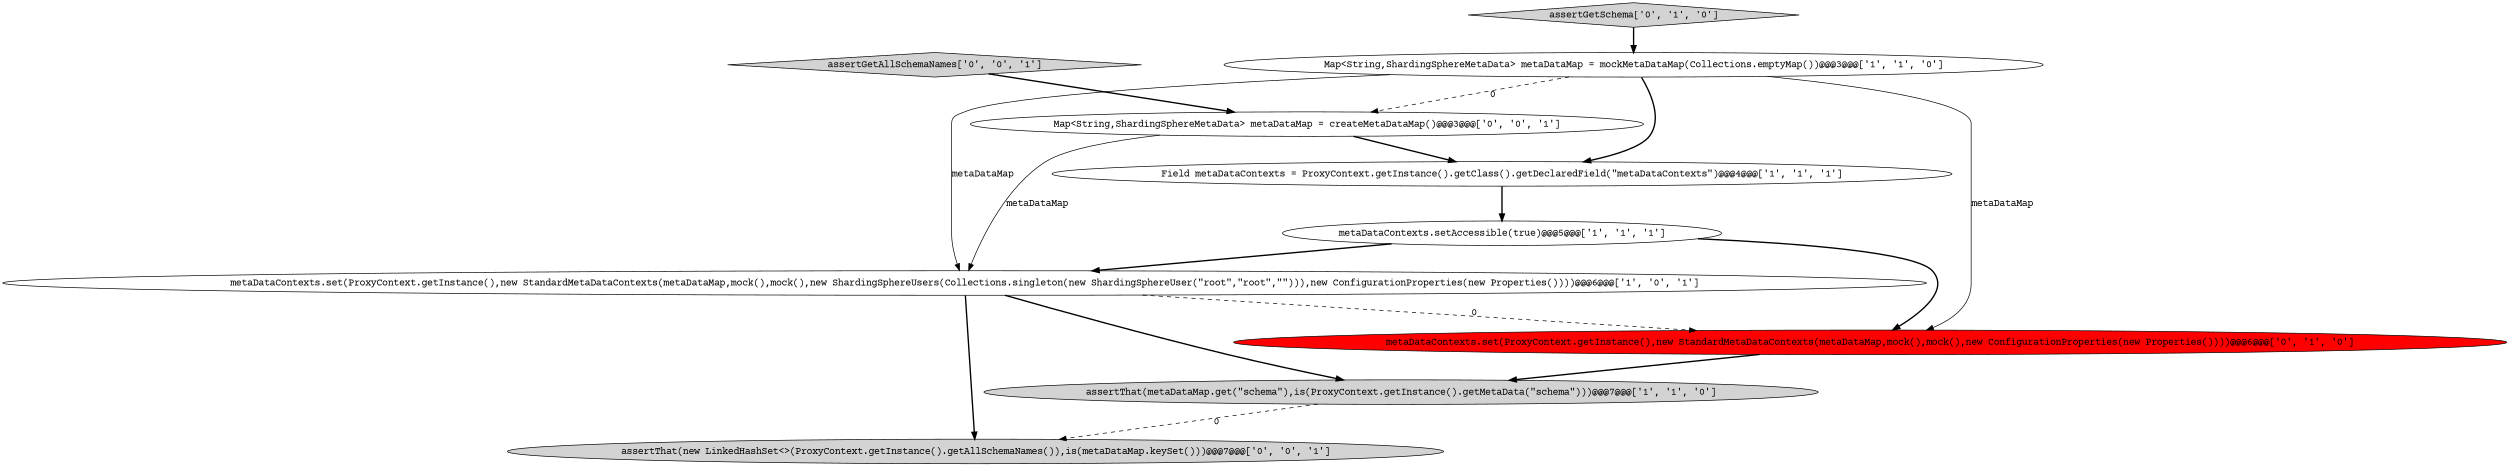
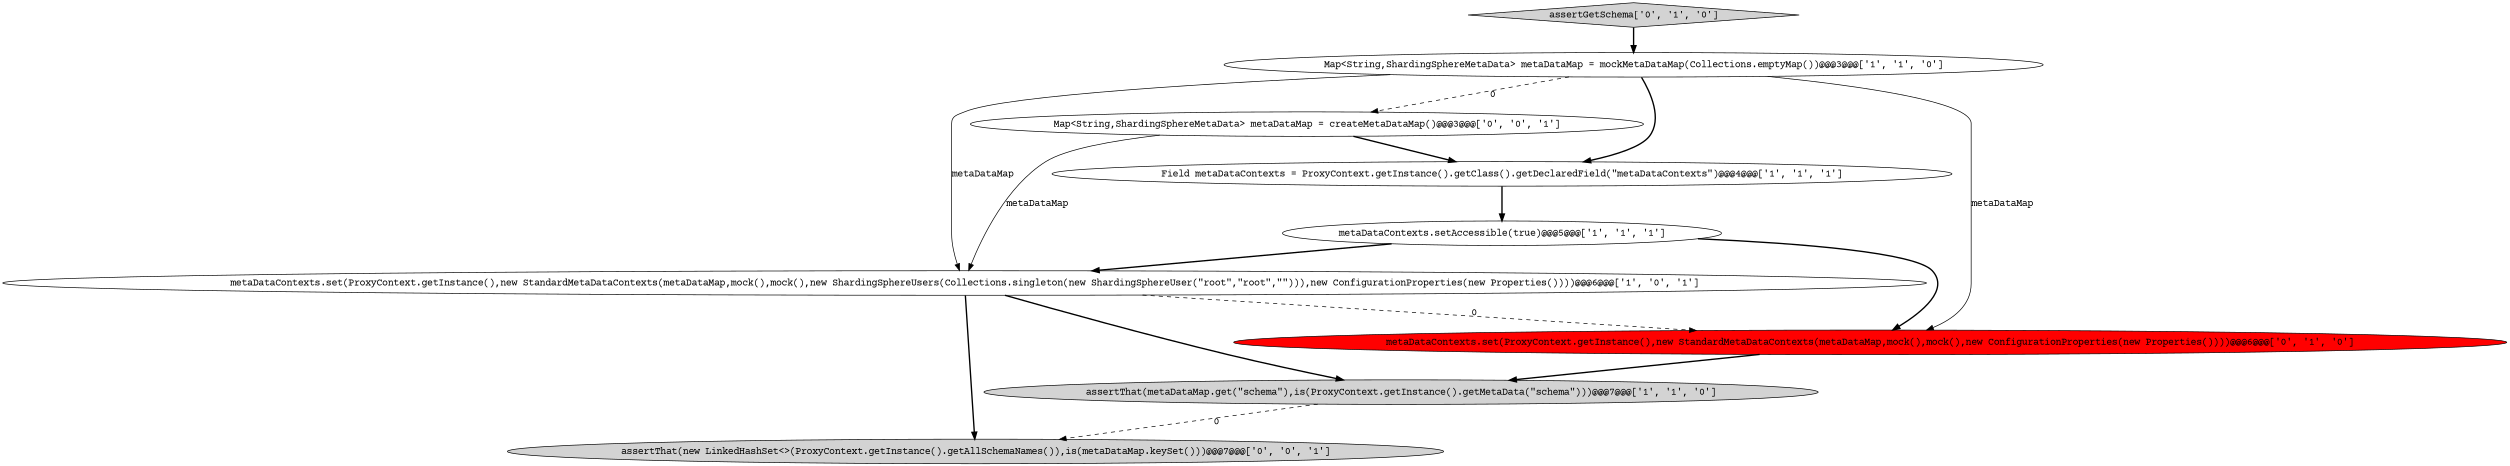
(935, 65) -> none
